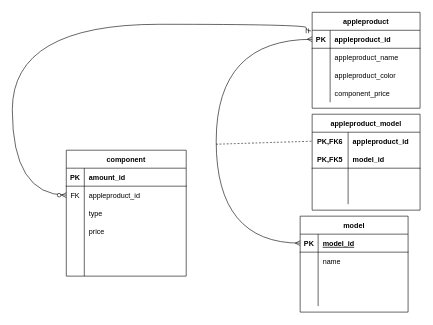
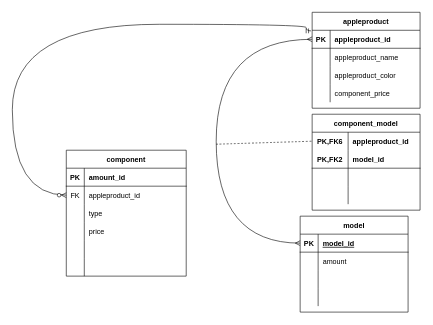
(366, 124) -> (366, 124)
(330, 160) -> (330, 160)
(331, 262) -> (335, 262)
